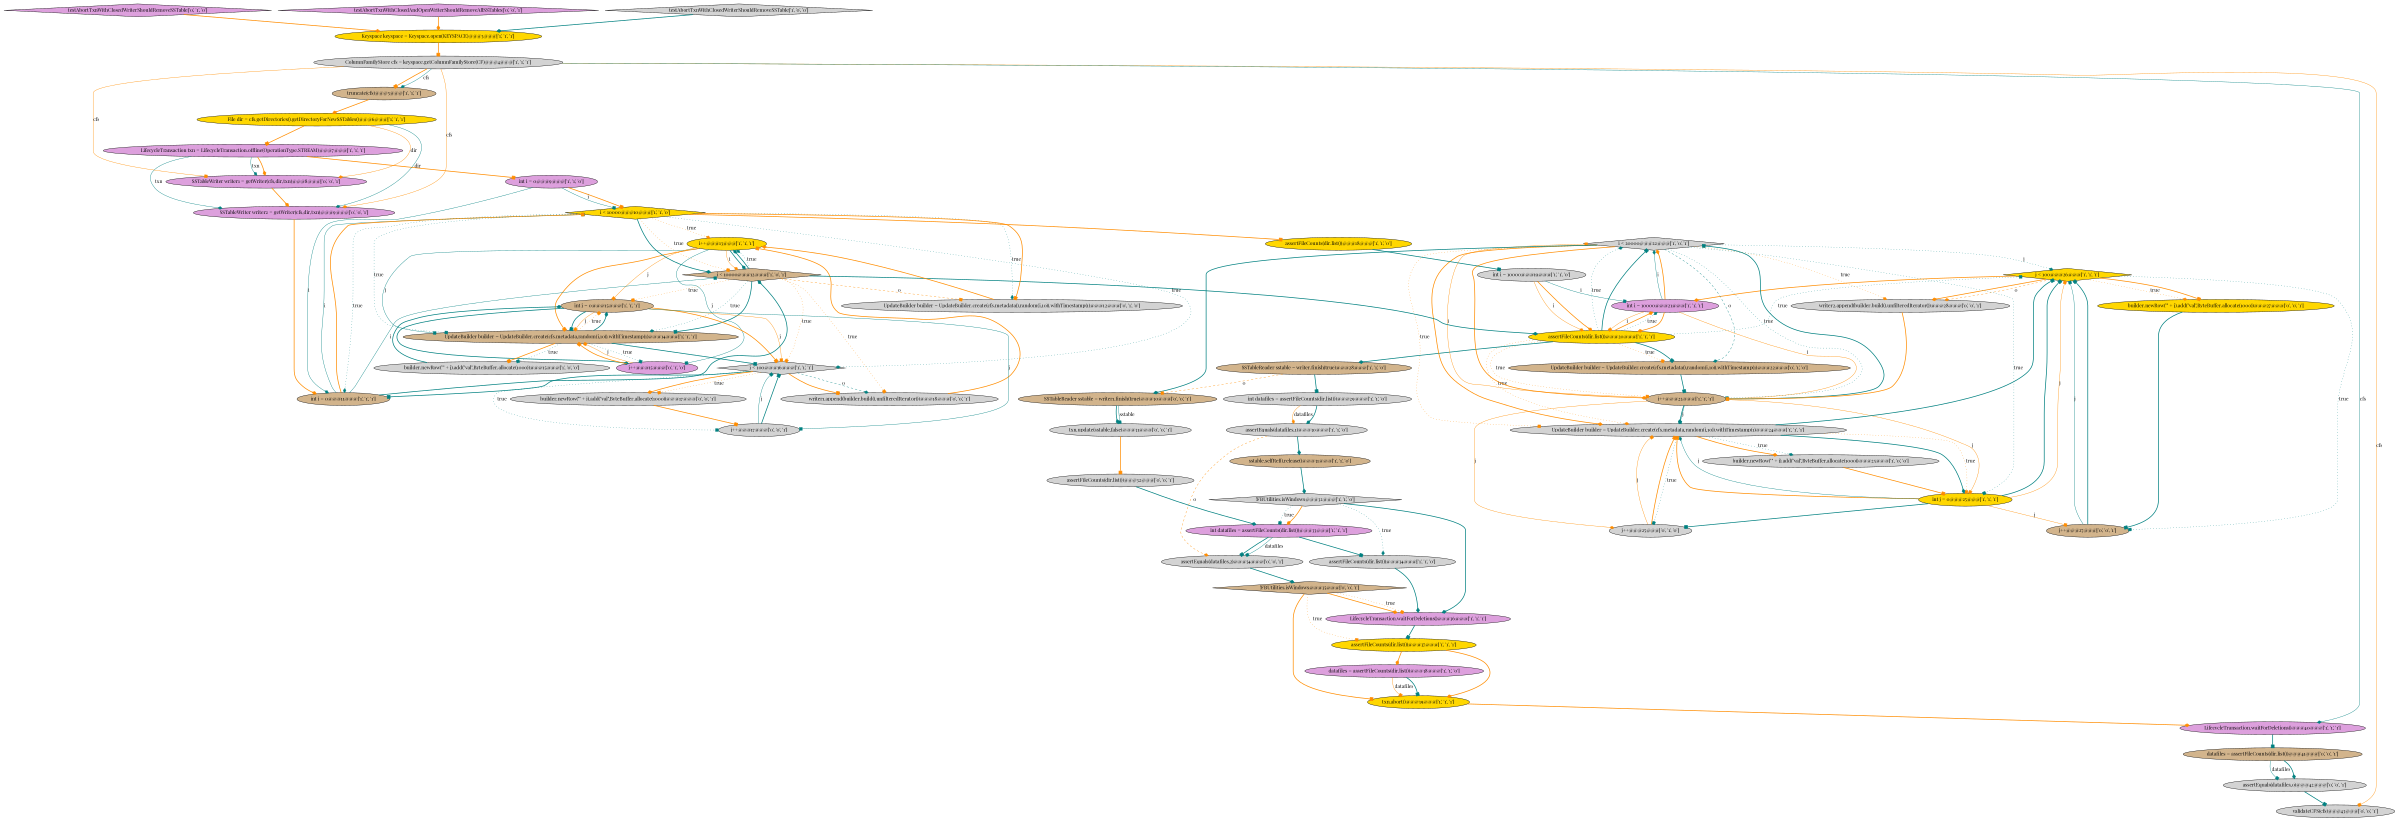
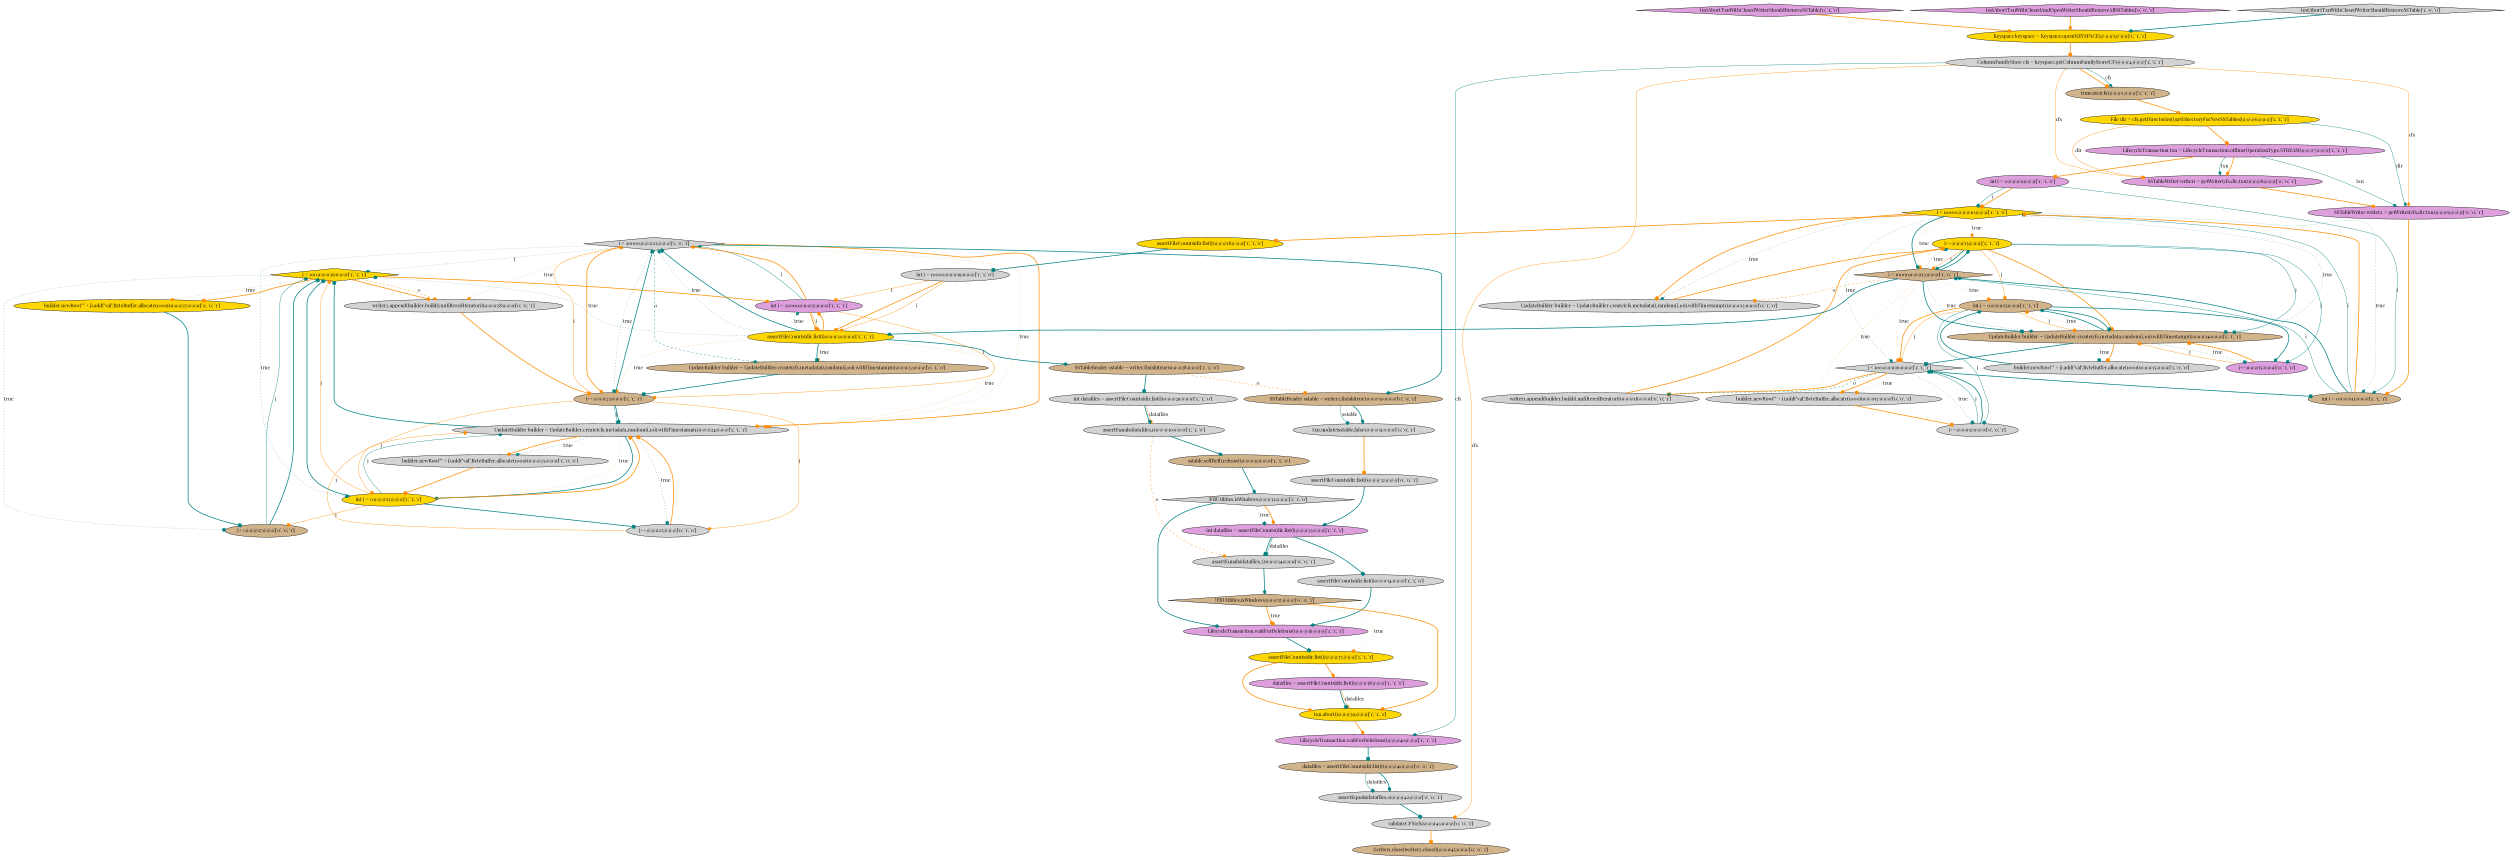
(1583, 294) -> (884, 290)
(1370, 519) -> none
none -> (1431, 850)
